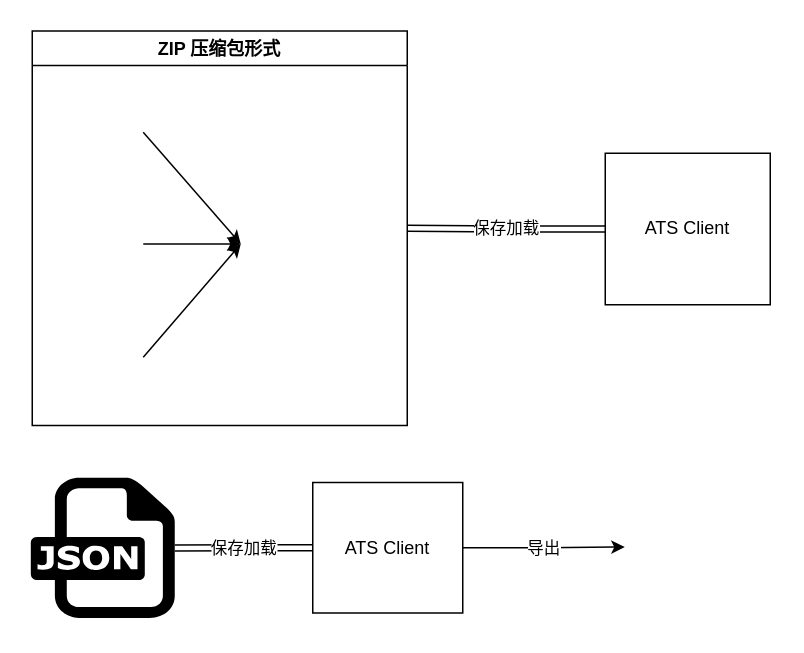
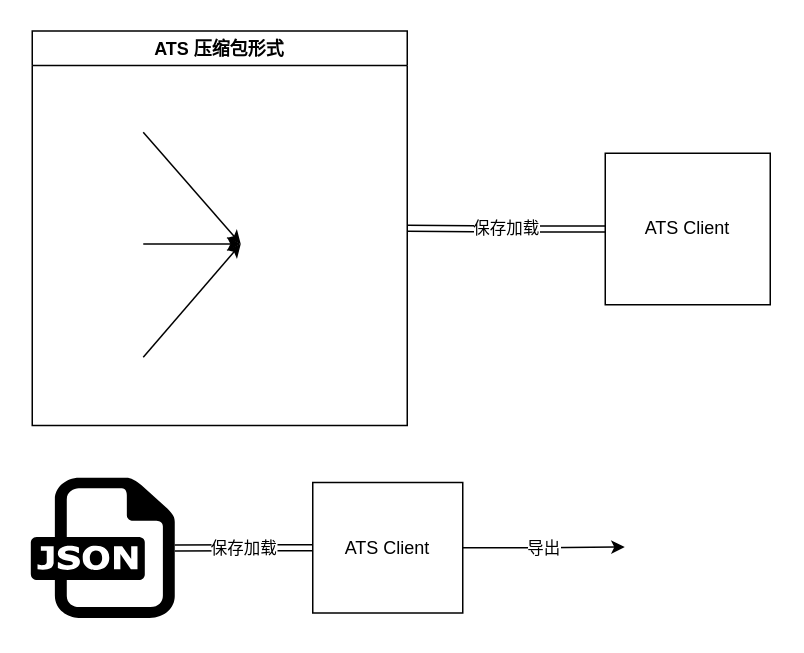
(219, 49) -> (219, 49)
